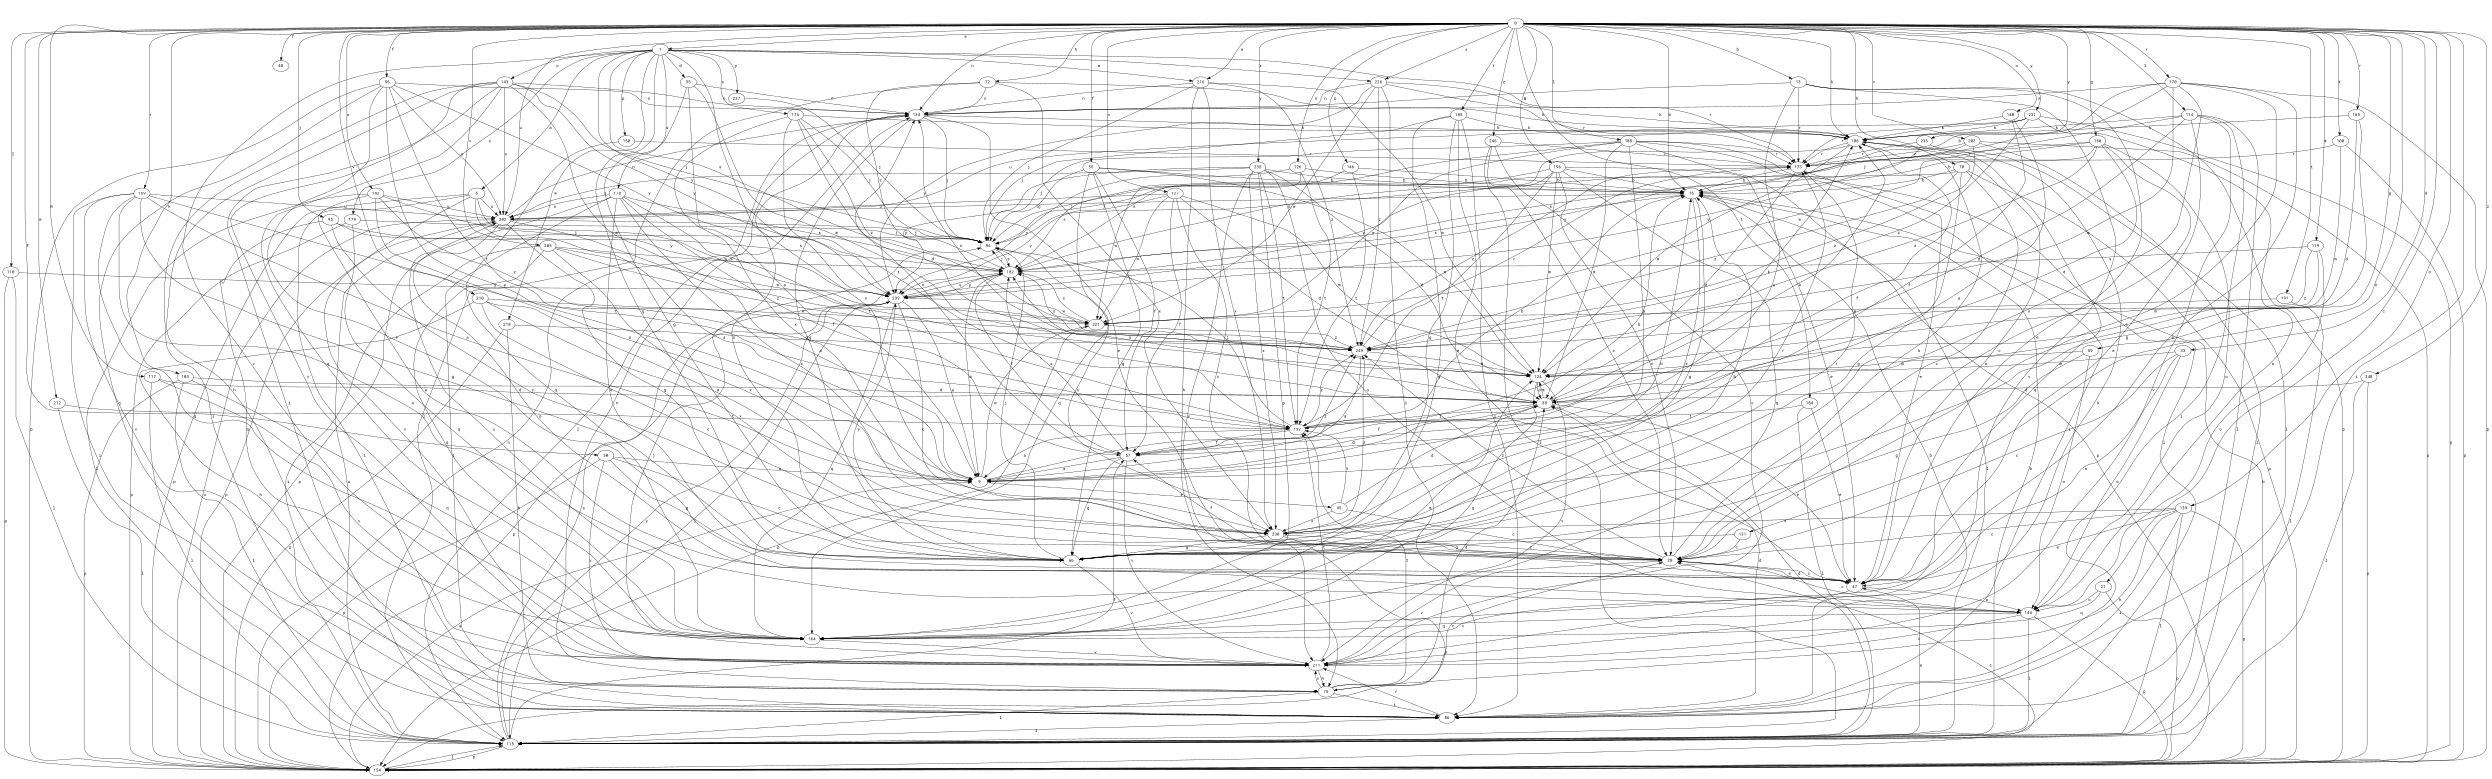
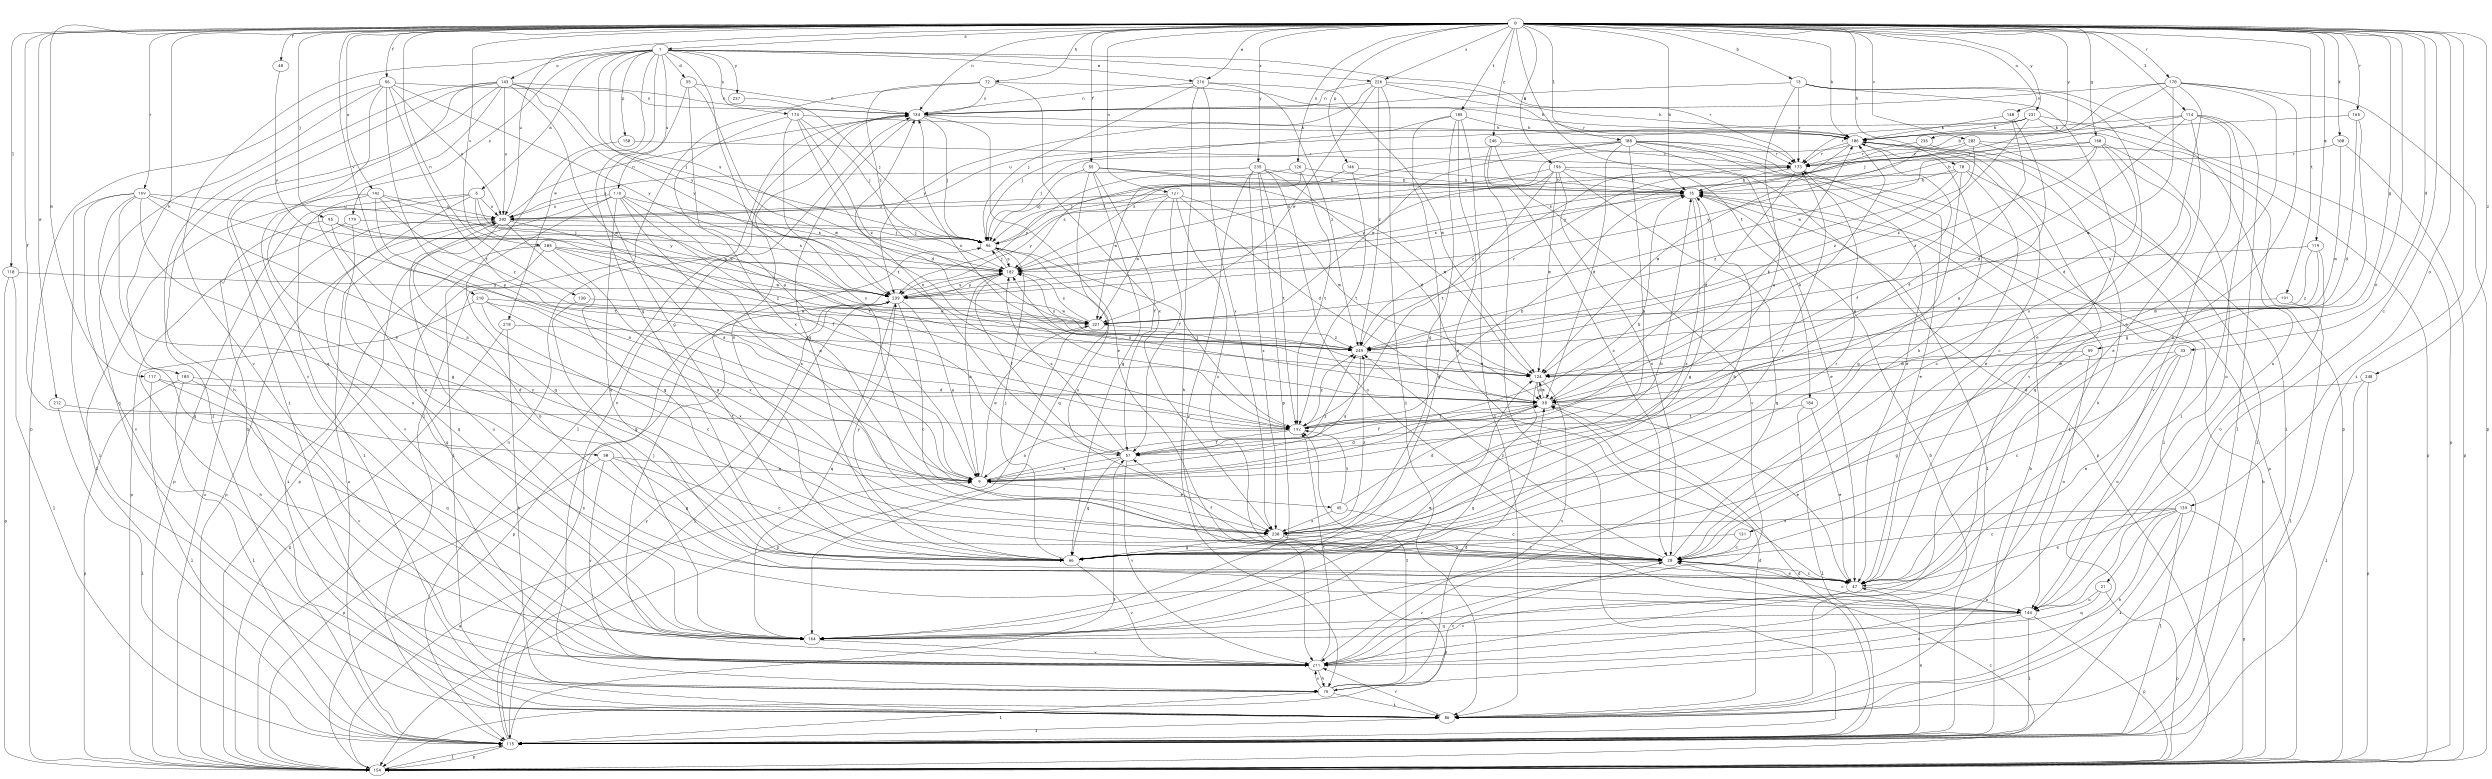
(1031, 188) -> (571, 242)
none -> (1921, 266)
none -> (582, 298)
(1179, 301) -> (1163, 304)
